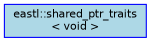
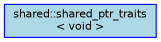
(75, 21) -> (80, 21)
